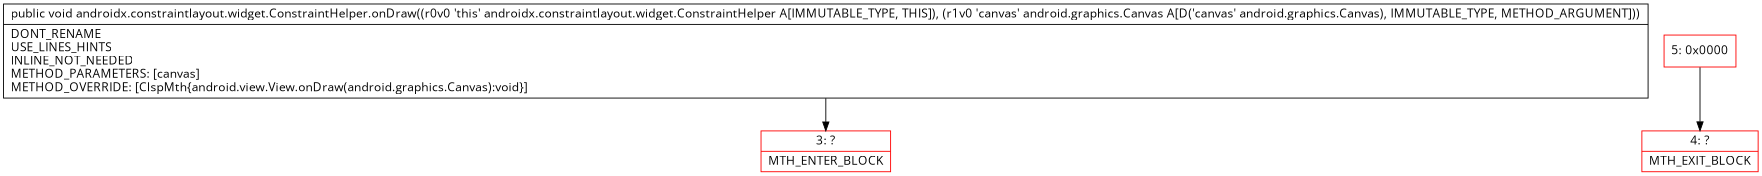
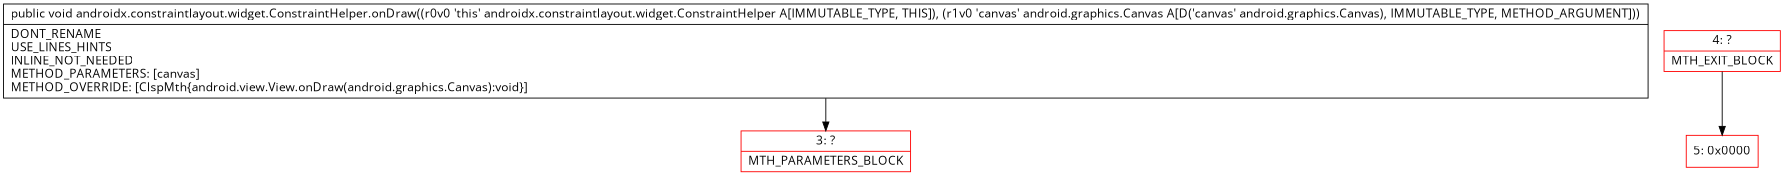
(1700, 94) -> (1722, 99)
(826, 161) -> (826, 161)
